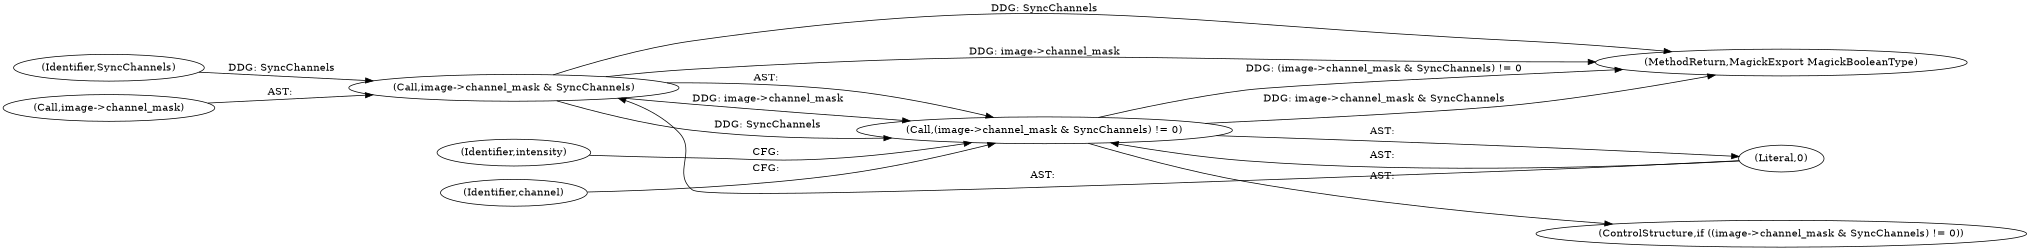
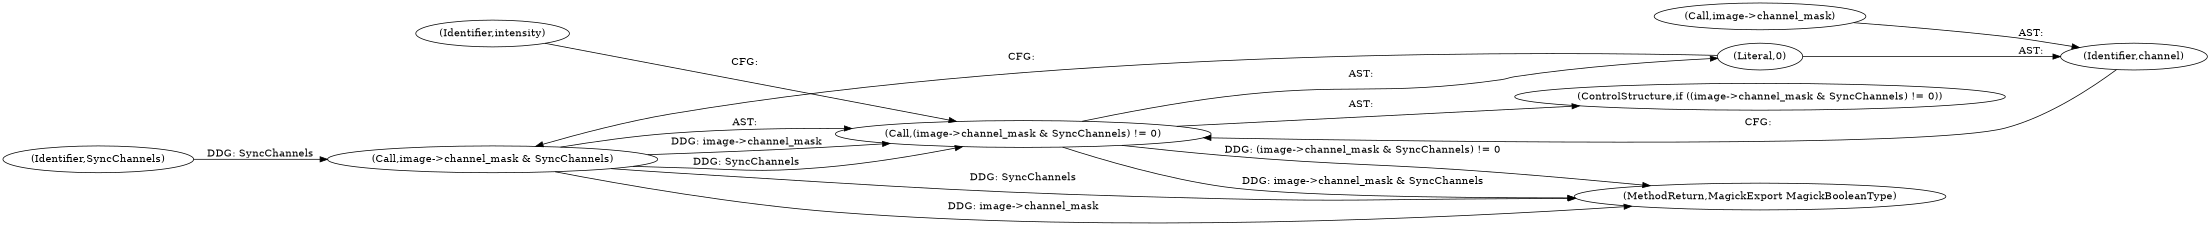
(287, 99) -> (1963, 32)
(1428, 168) -> (1928, 57)
(1045, 175) -> (1023, 57)
